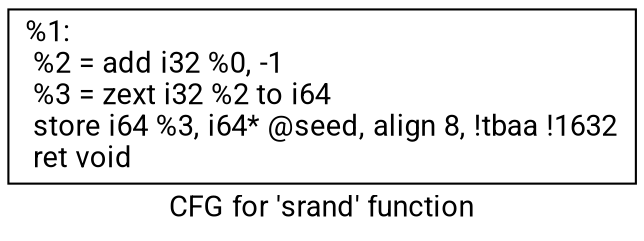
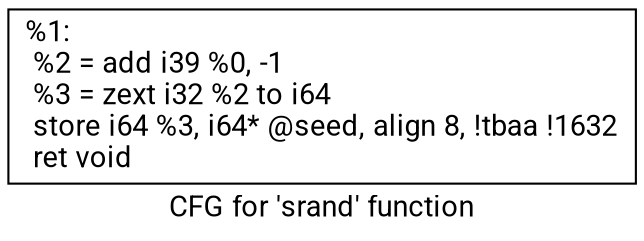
(155, 64) -> (155, 64)
